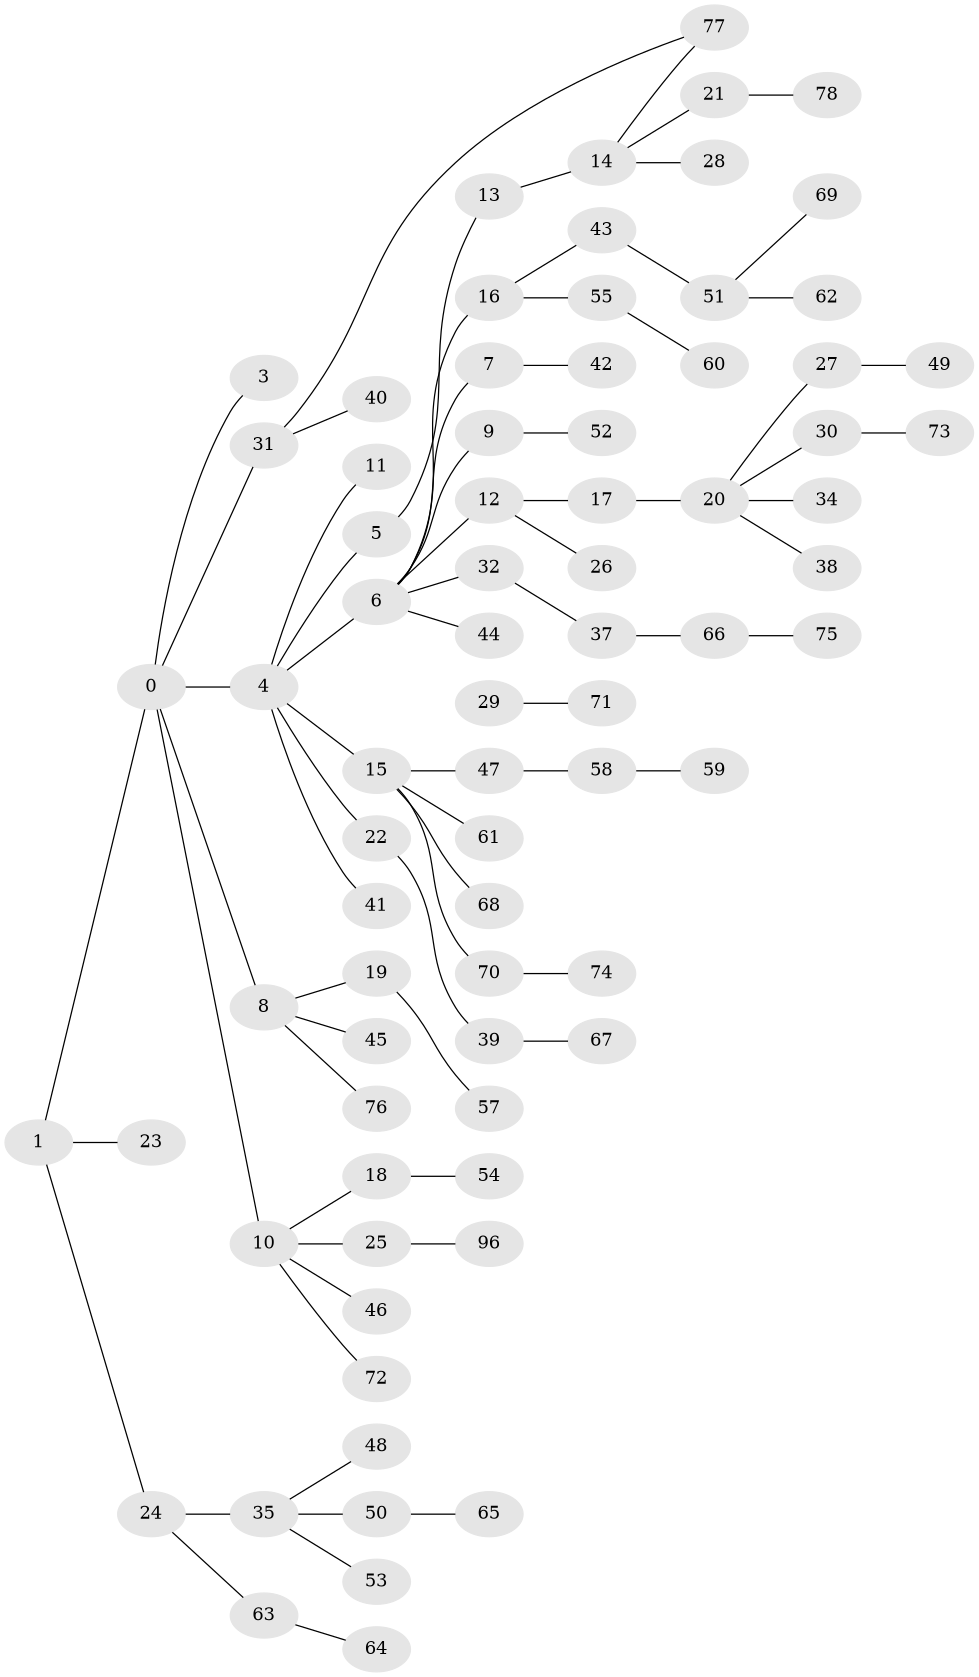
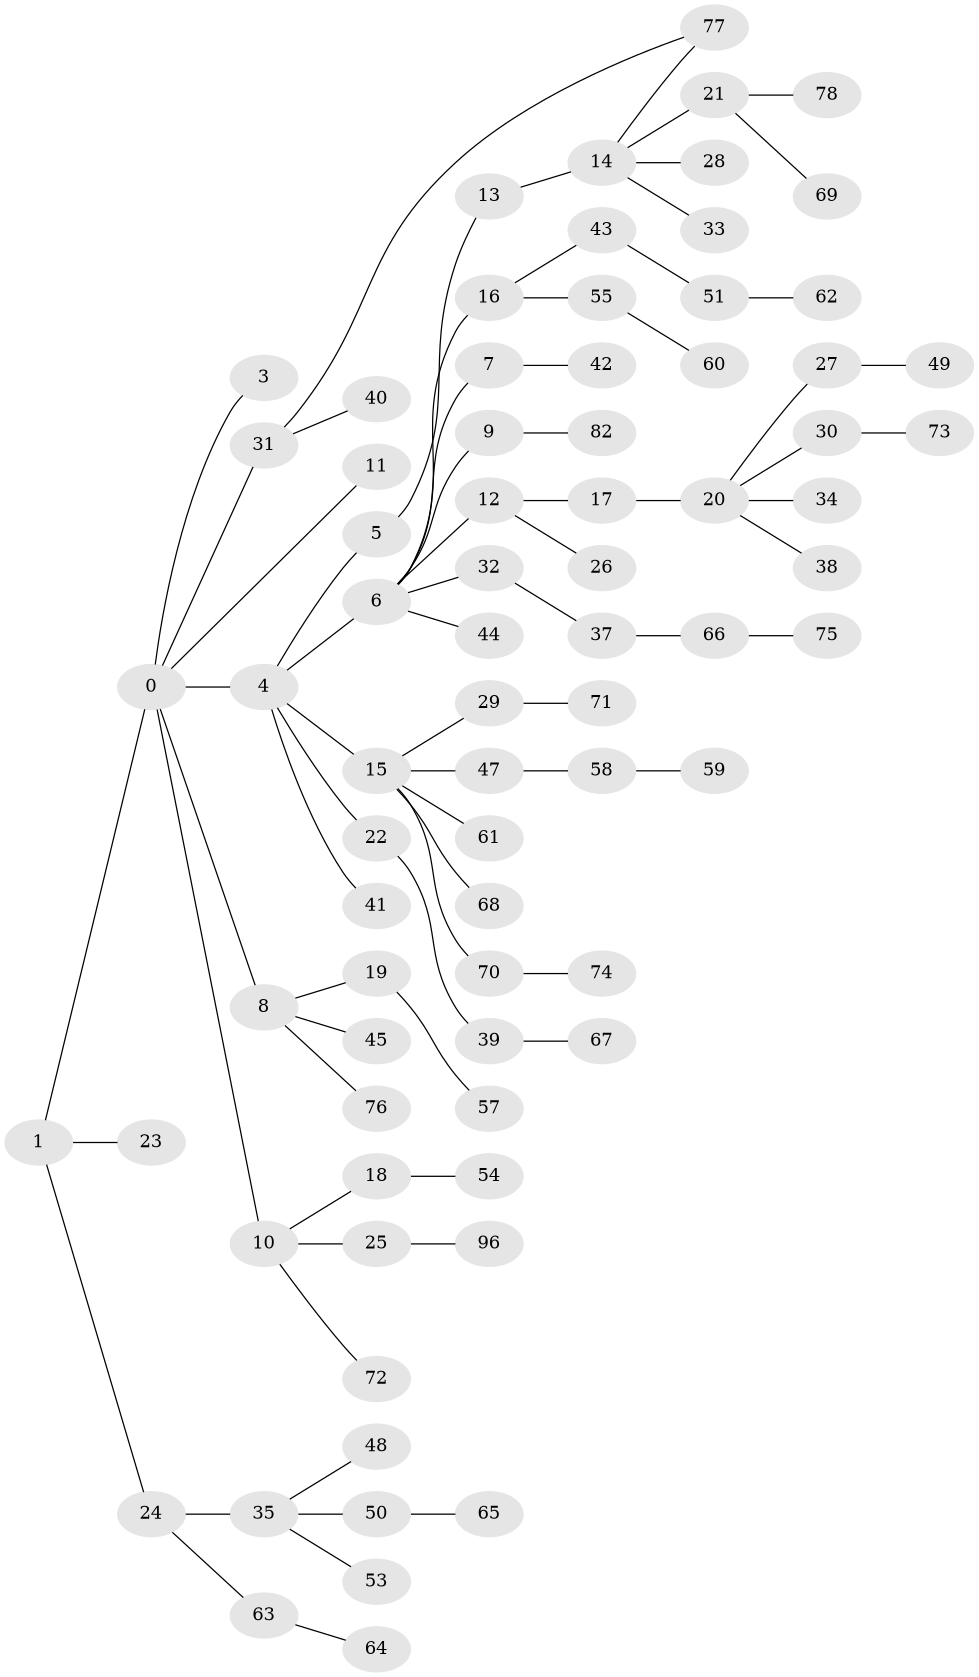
none -> (715, 230)
(771, 247) -> (771, 146)
(602, 433) -> (602, 433)
(306, 571) -> (264, 577)
none -> (433, 737)
(377, 1311) -> none
